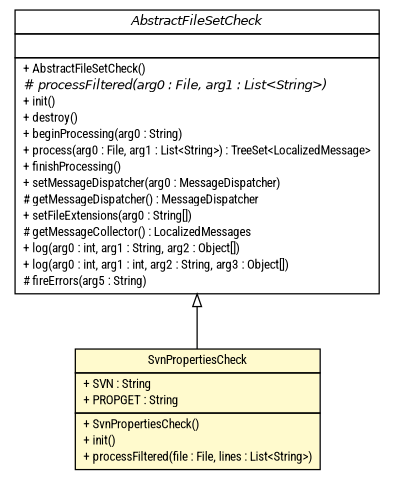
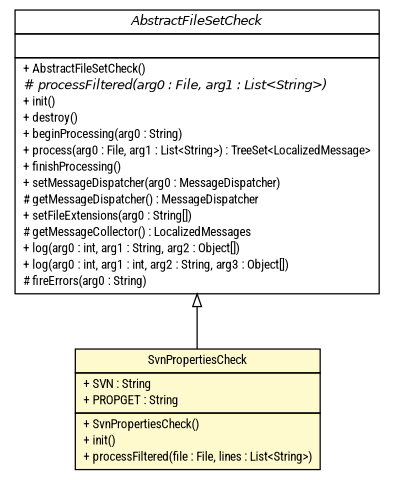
(85, 281) -> (85, 281)
